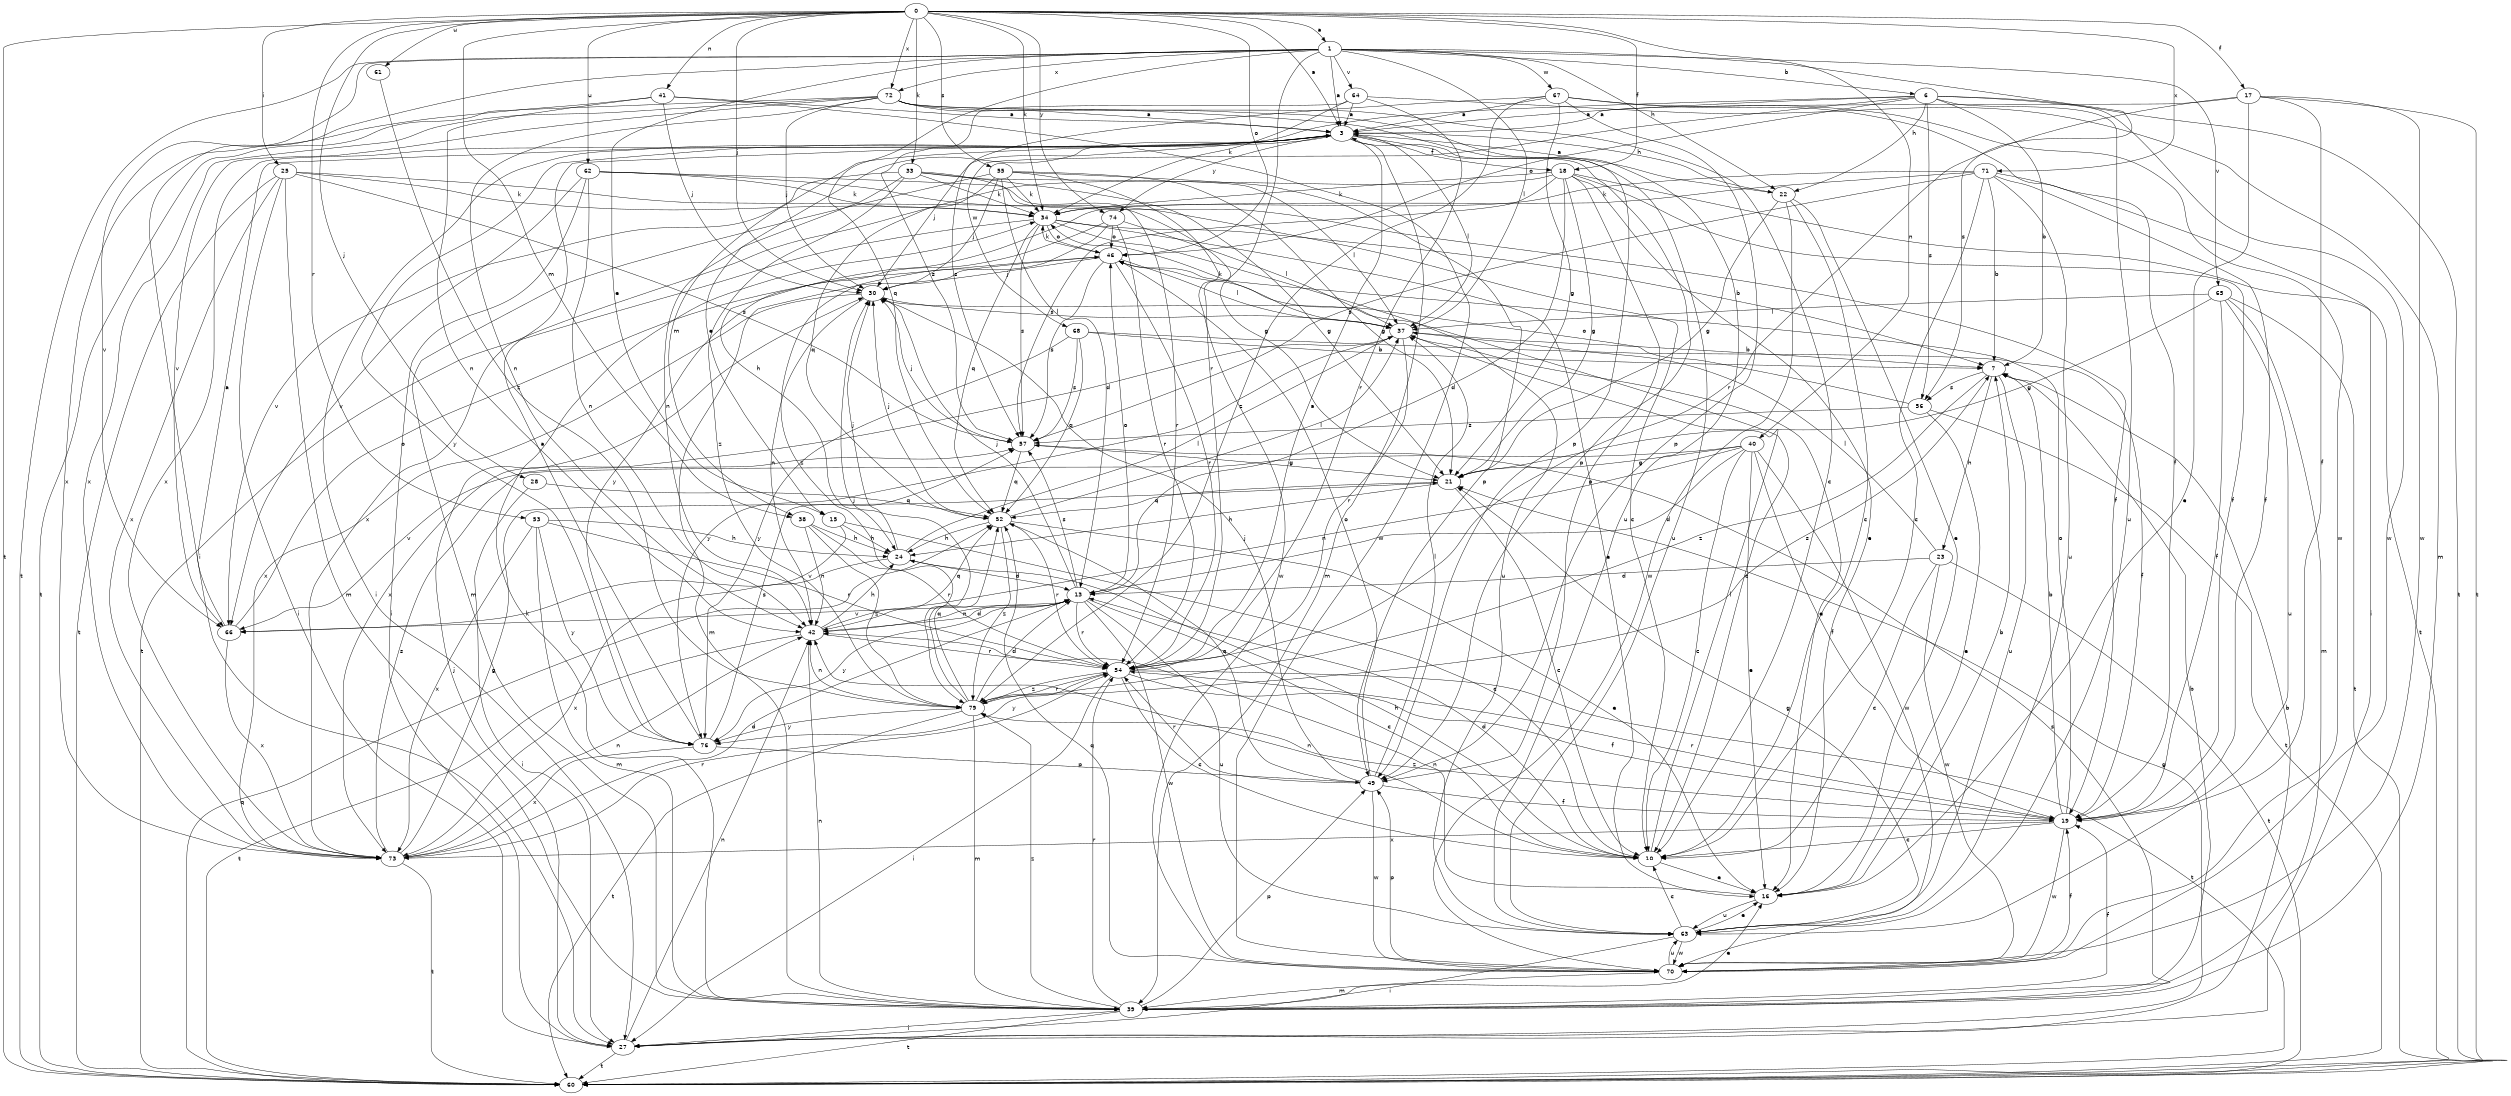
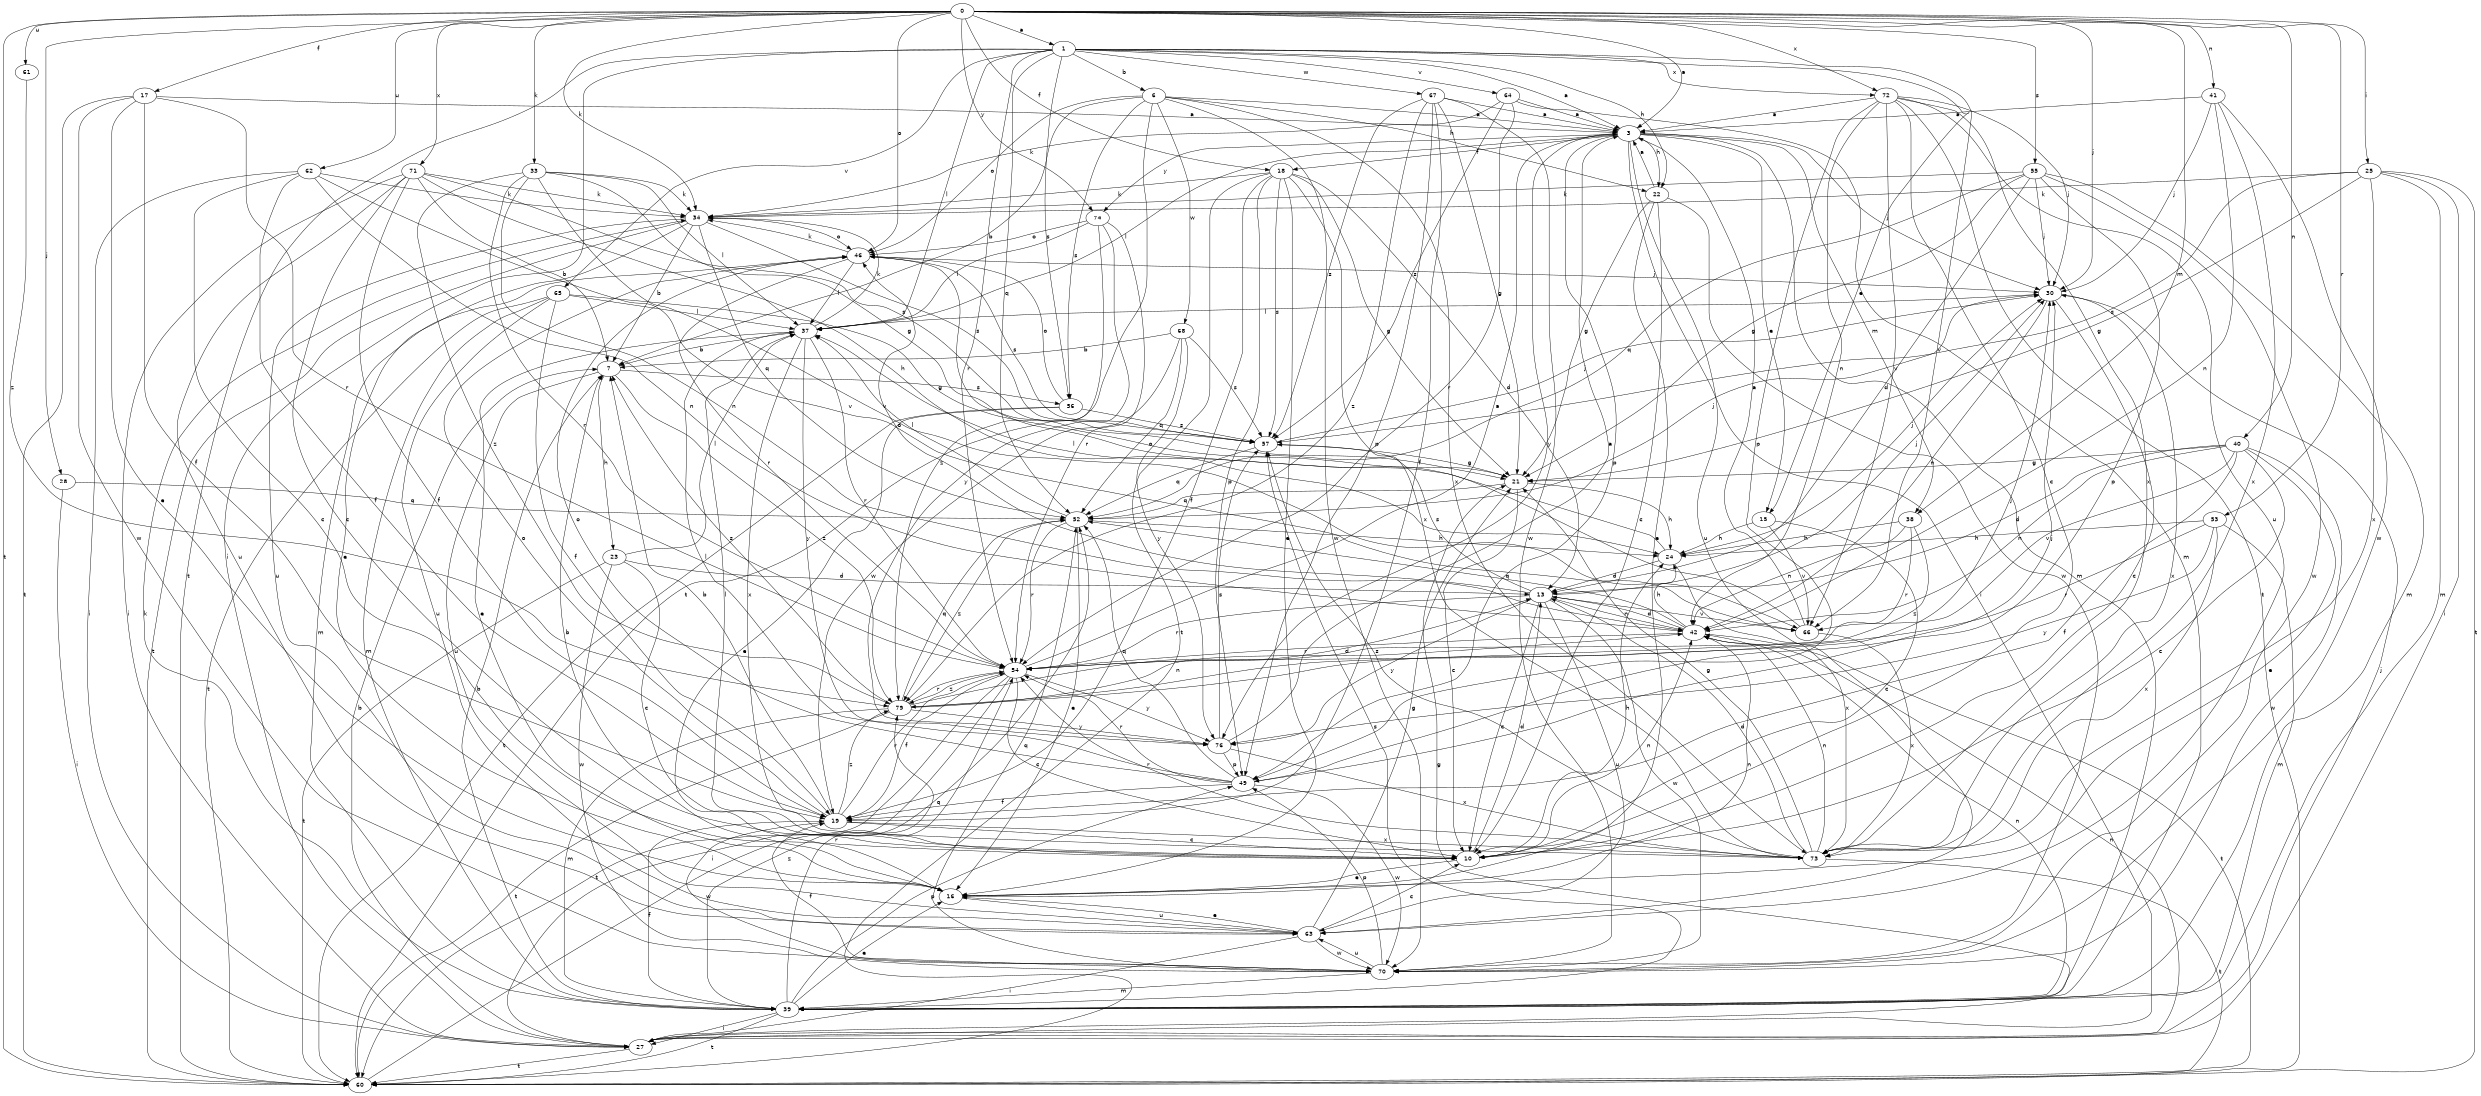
(2124, 541) -> none
(2142, 576) -> (874, 576)
